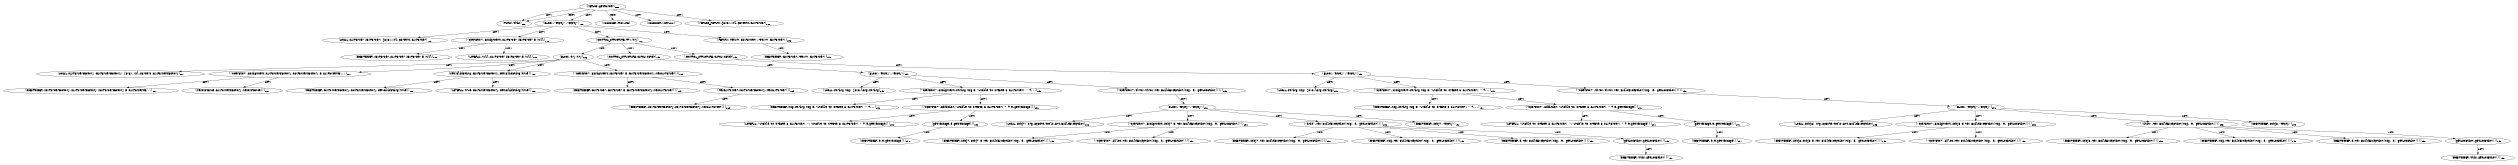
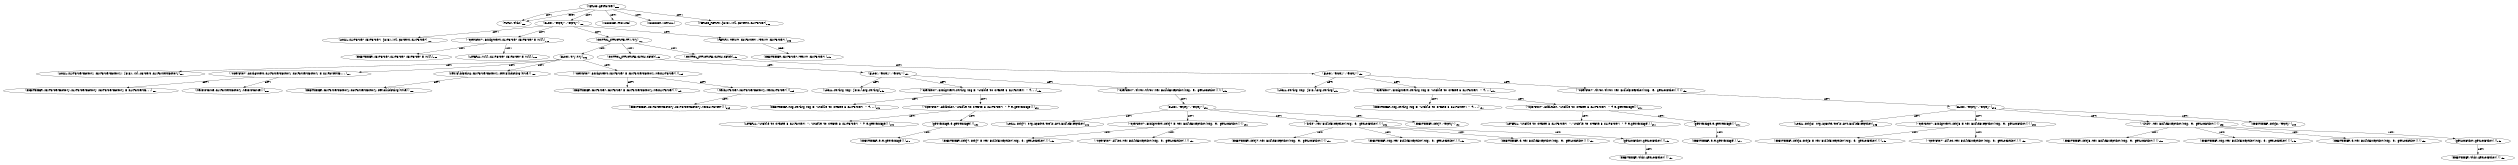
(614, 15) -> (614, 15)
(782, 49) -> (782, 49)
(493, 91) -> none
